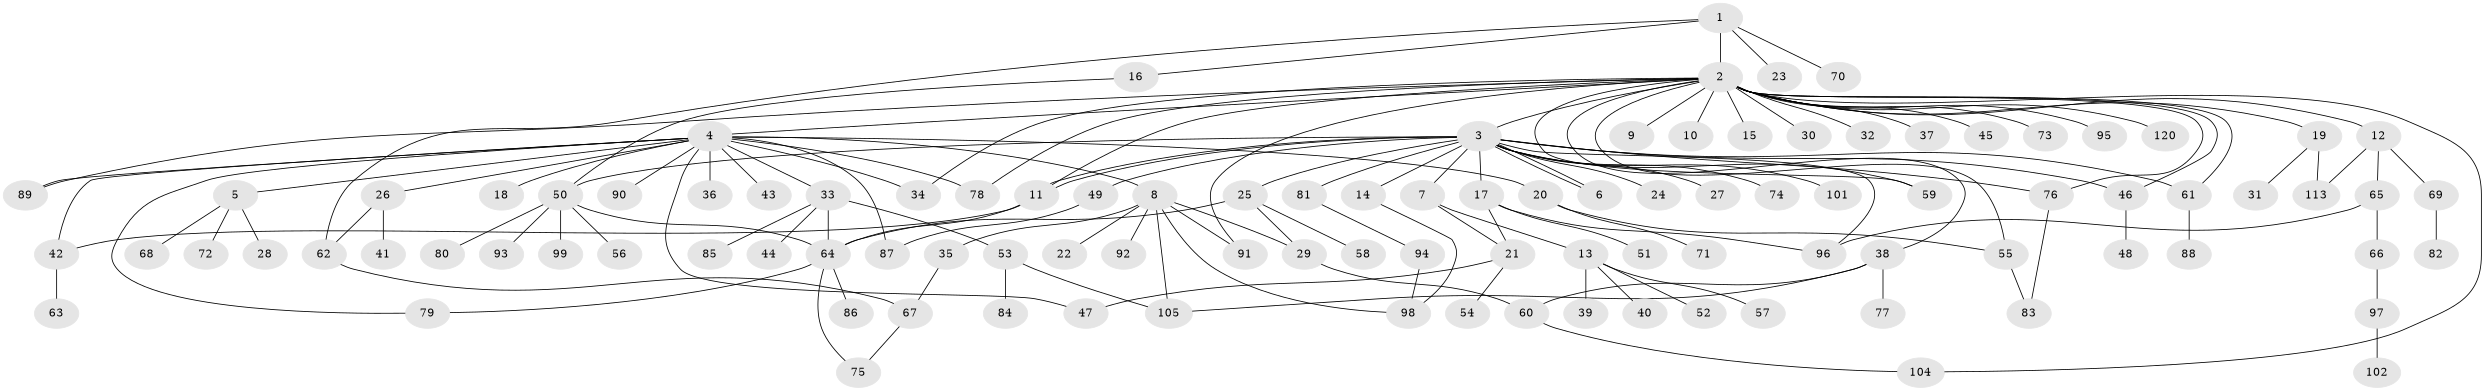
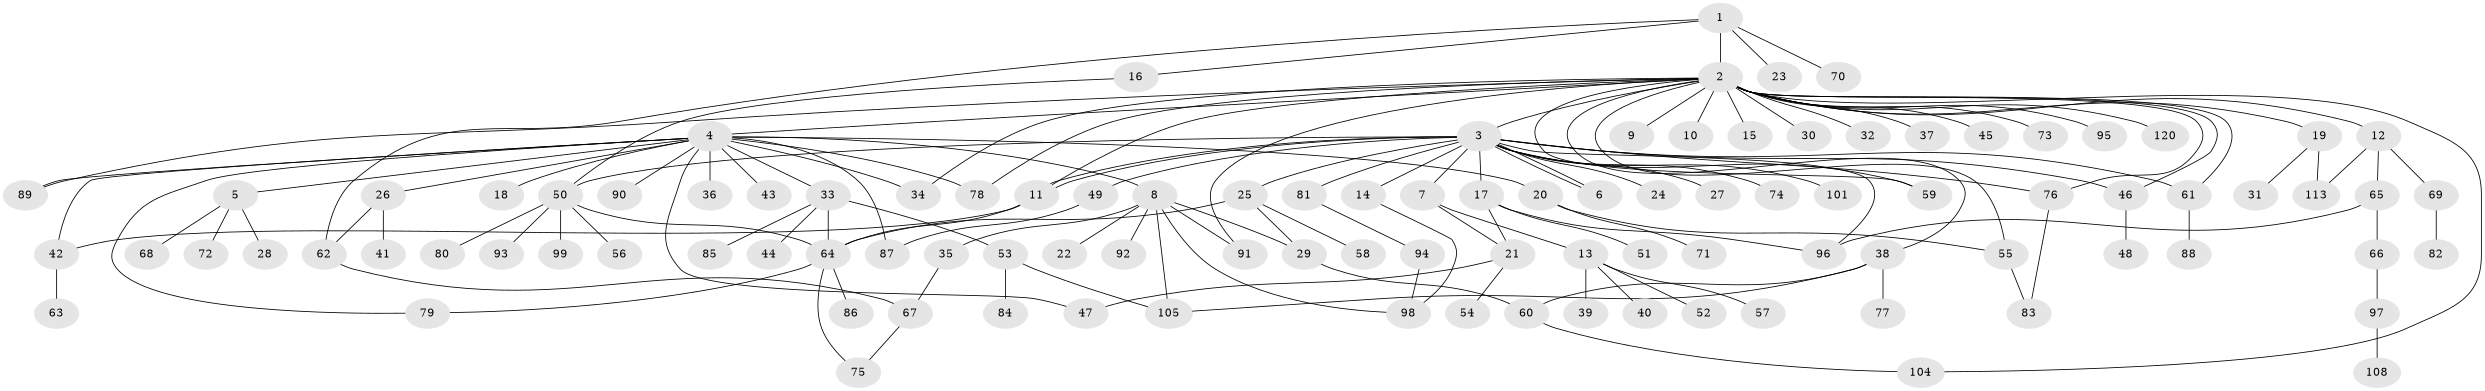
(2377, 373) -> (2377, 373)
